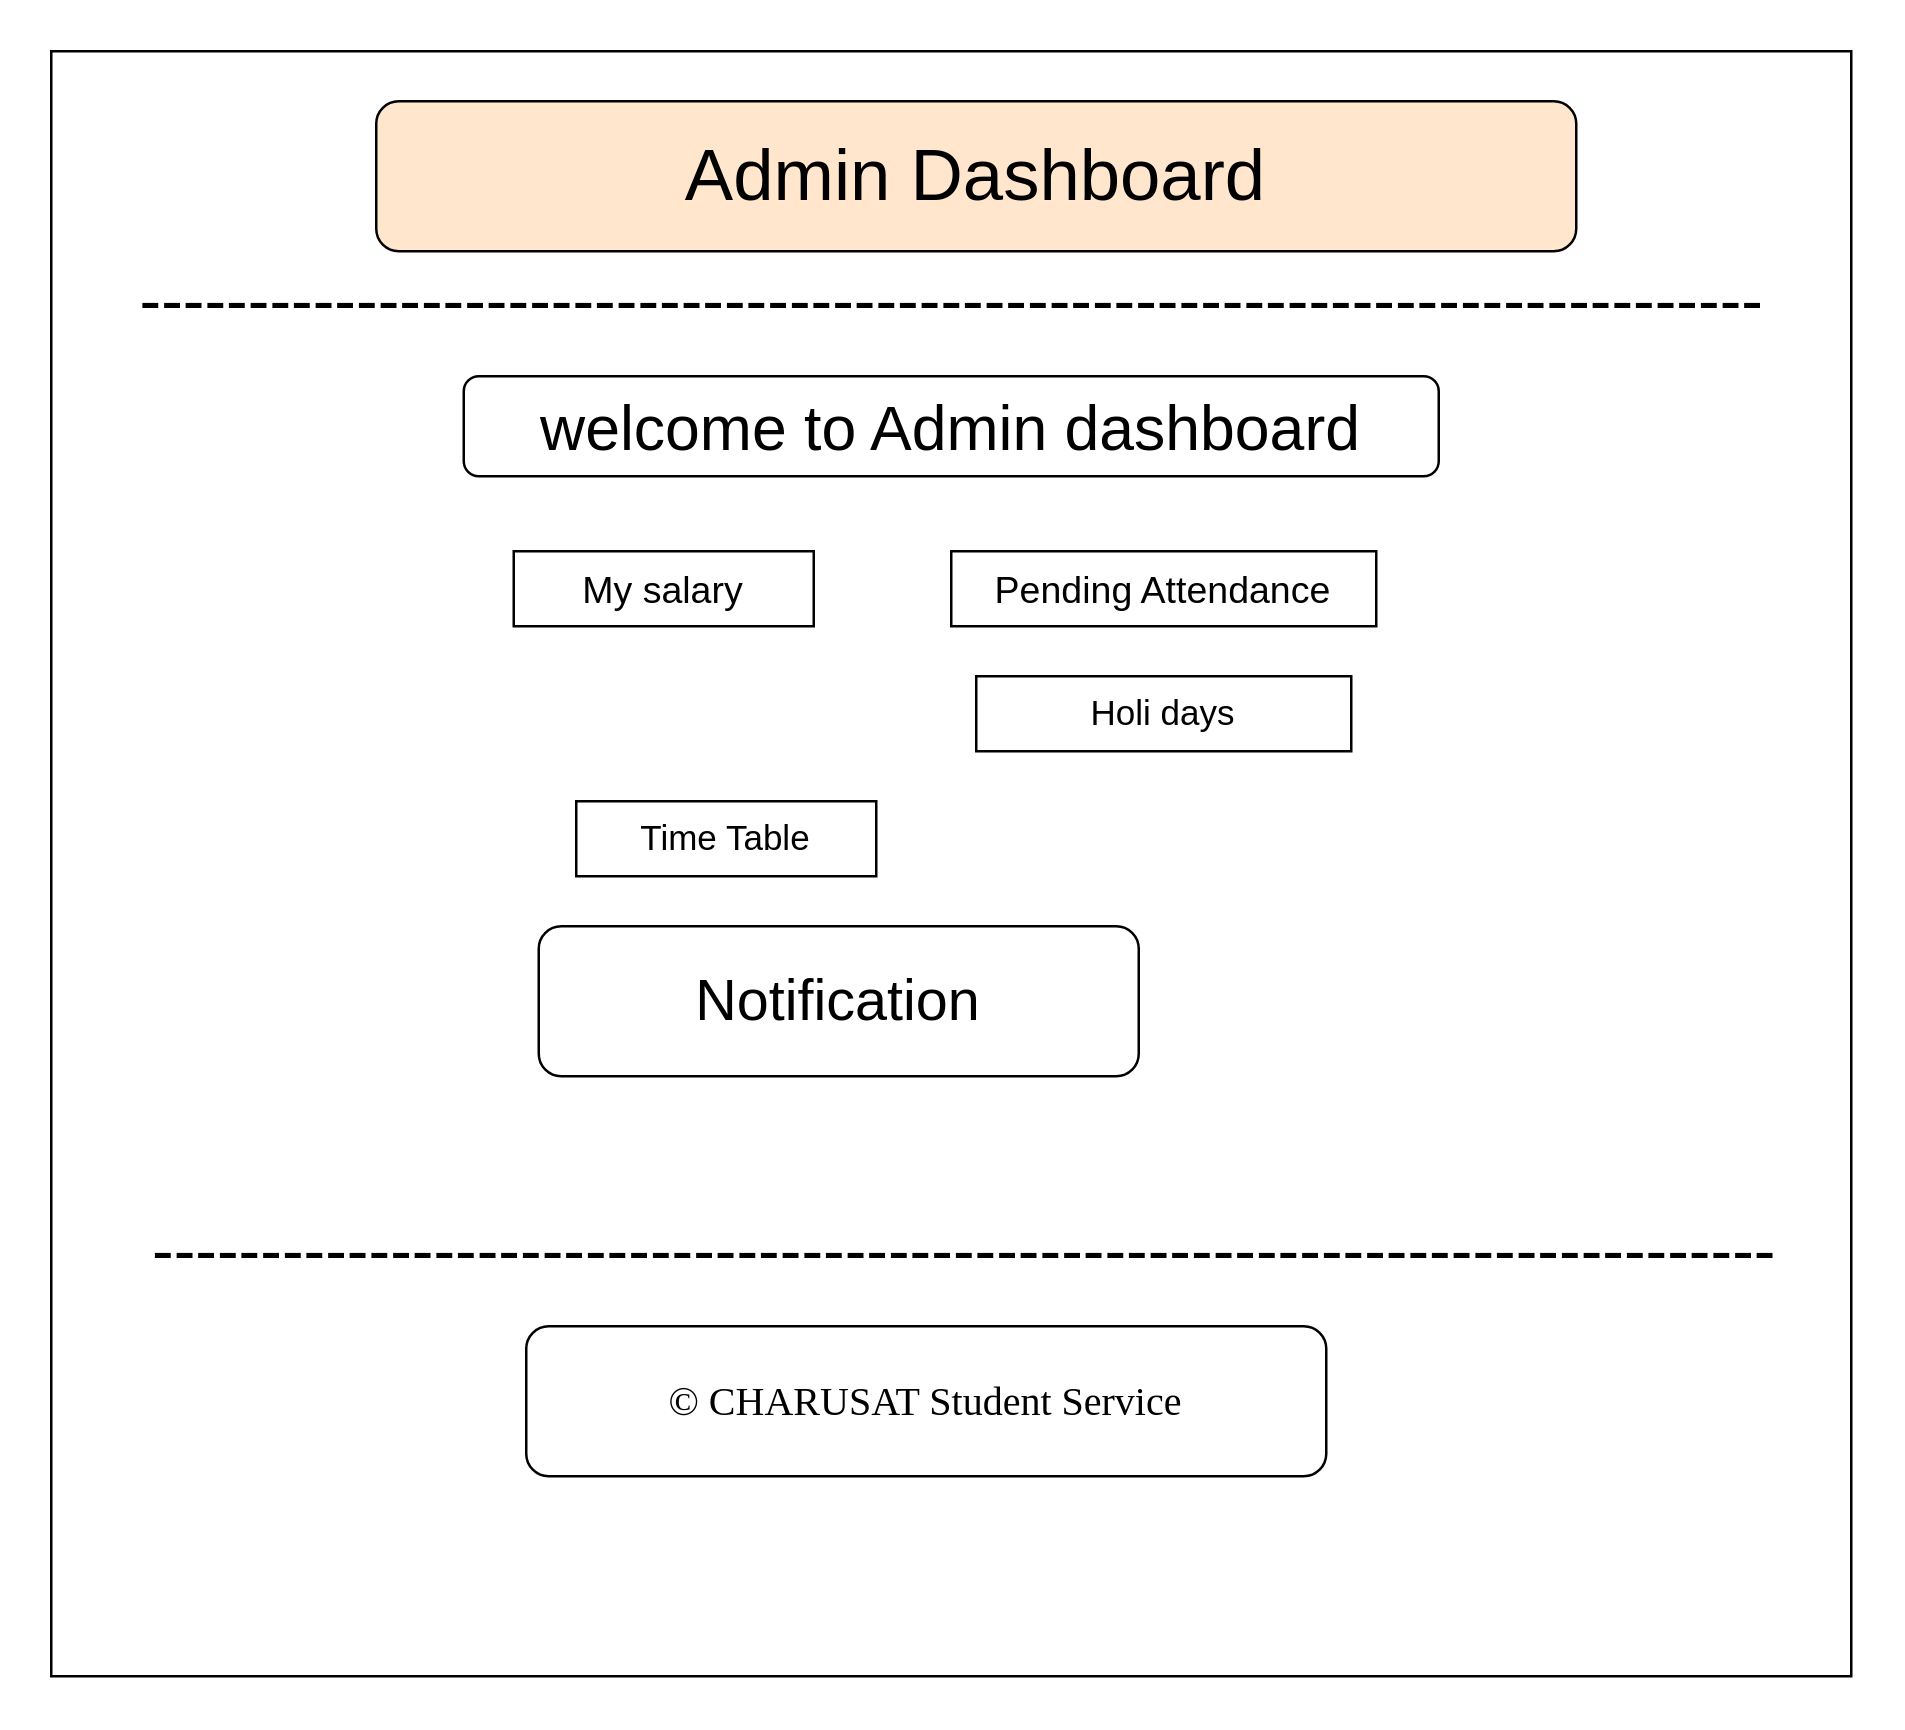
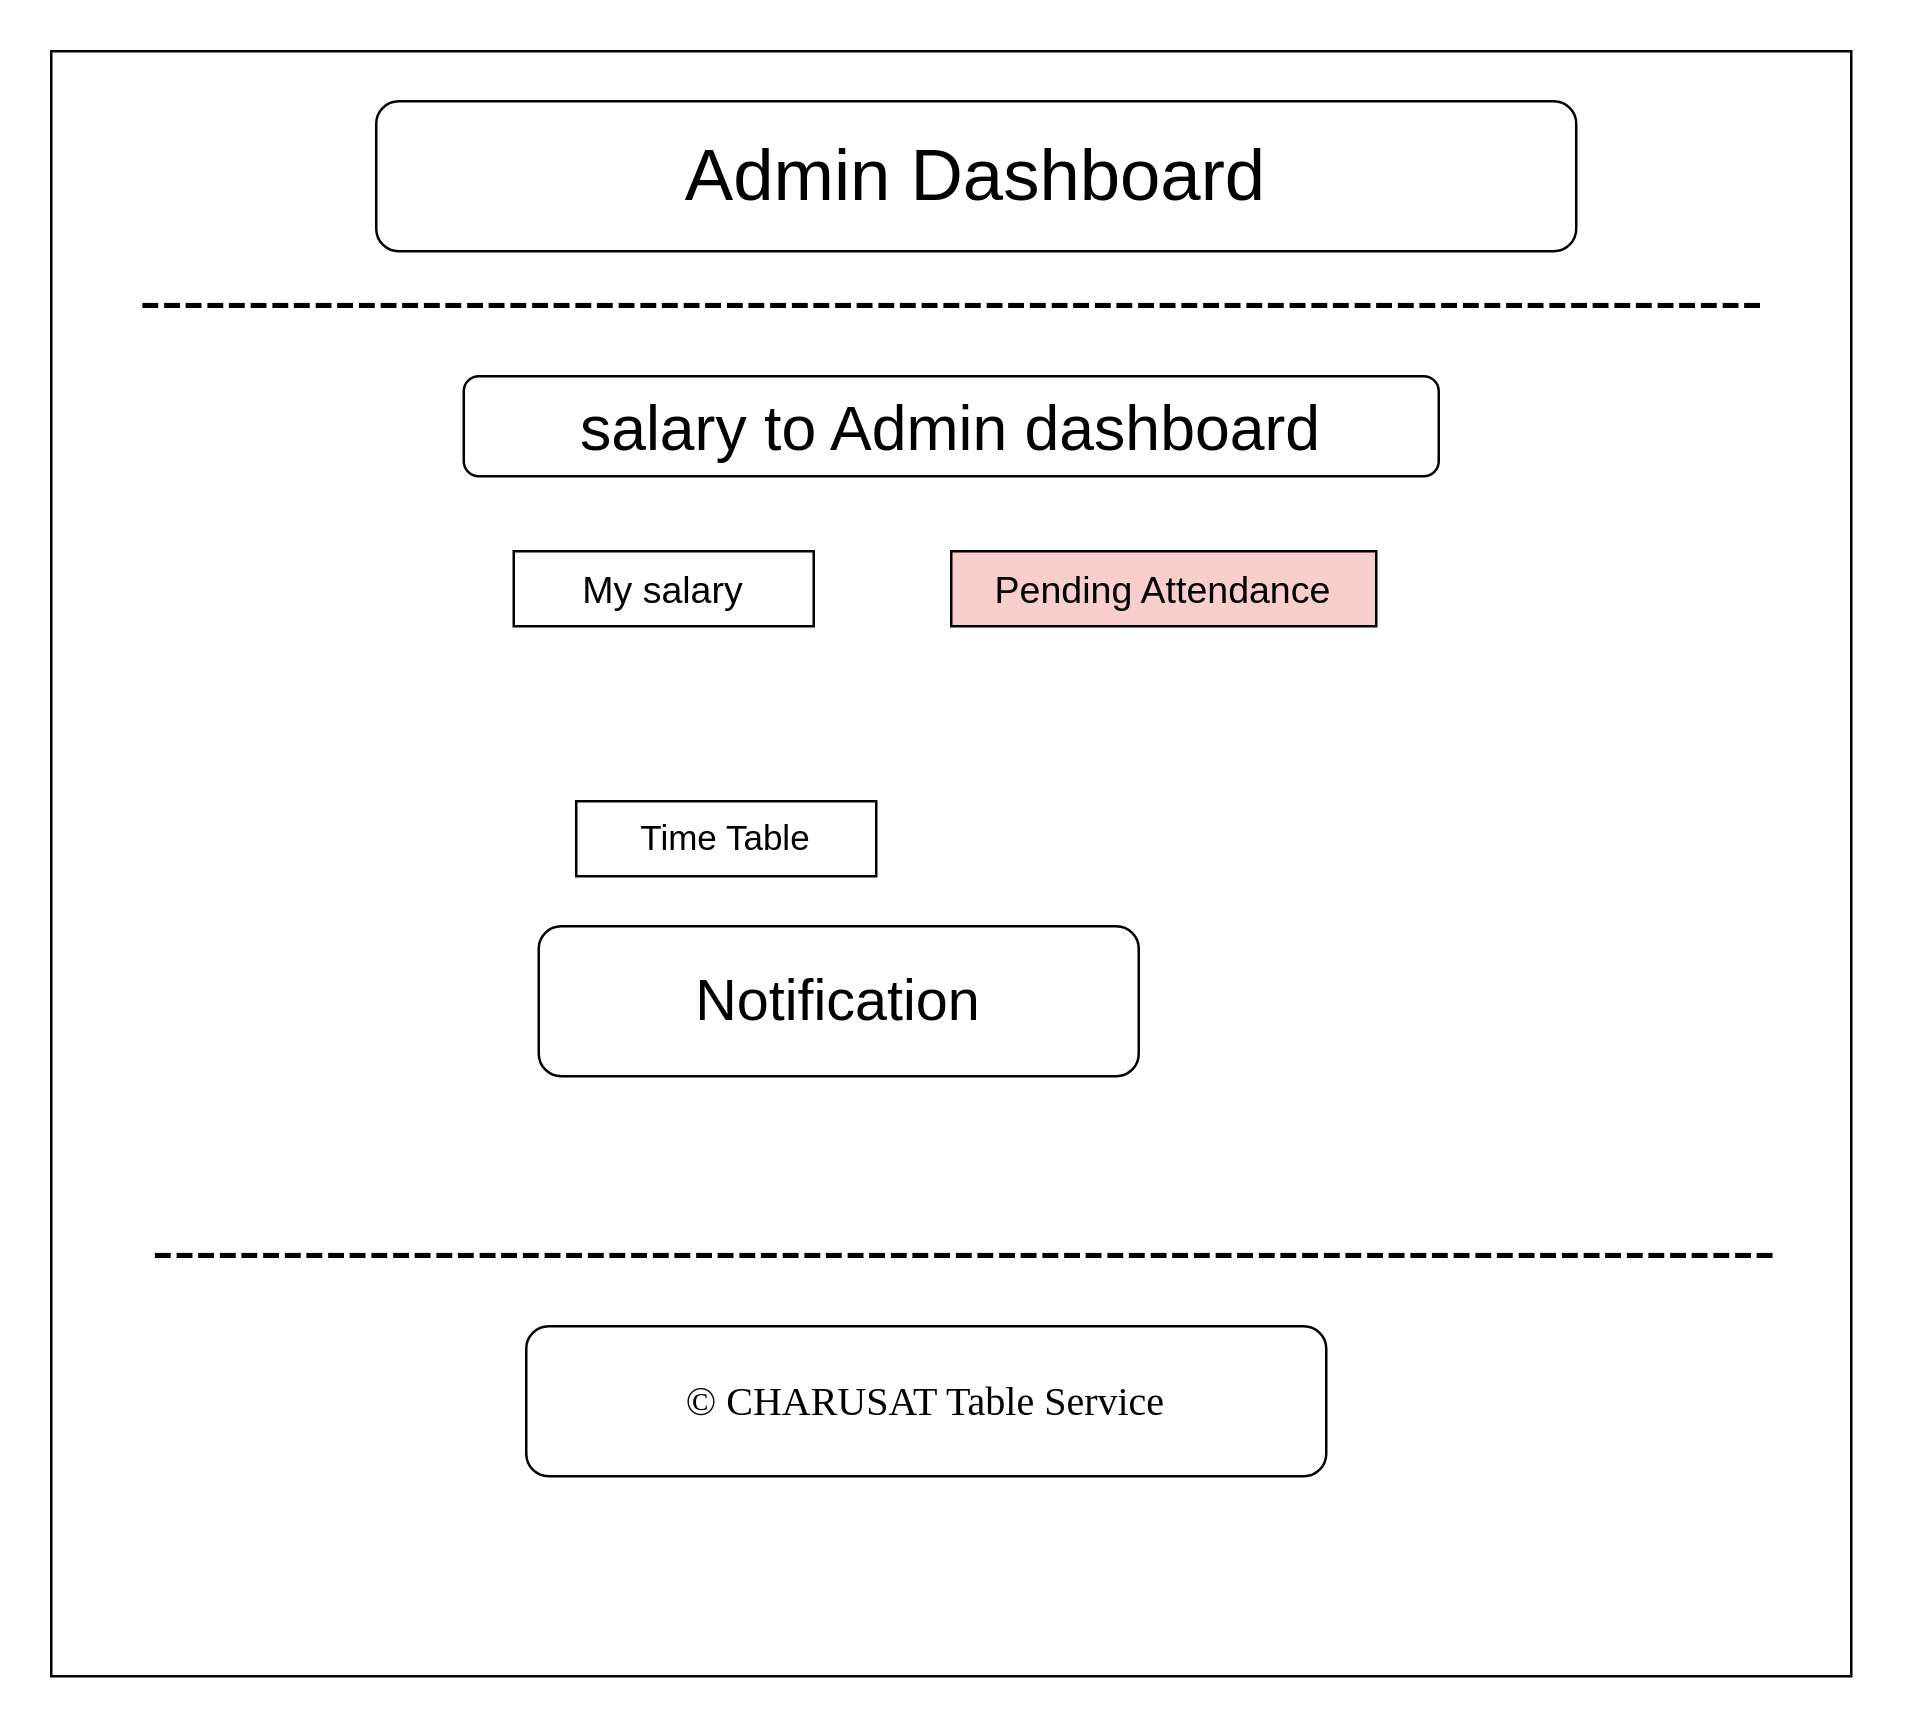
(976, 176) -> (976, 176)
(951, 426) -> (951, 426)
(1164, 589) -> (1164, 589)
(1164, 714) -> none
(926, 1401) -> (926, 1401)
